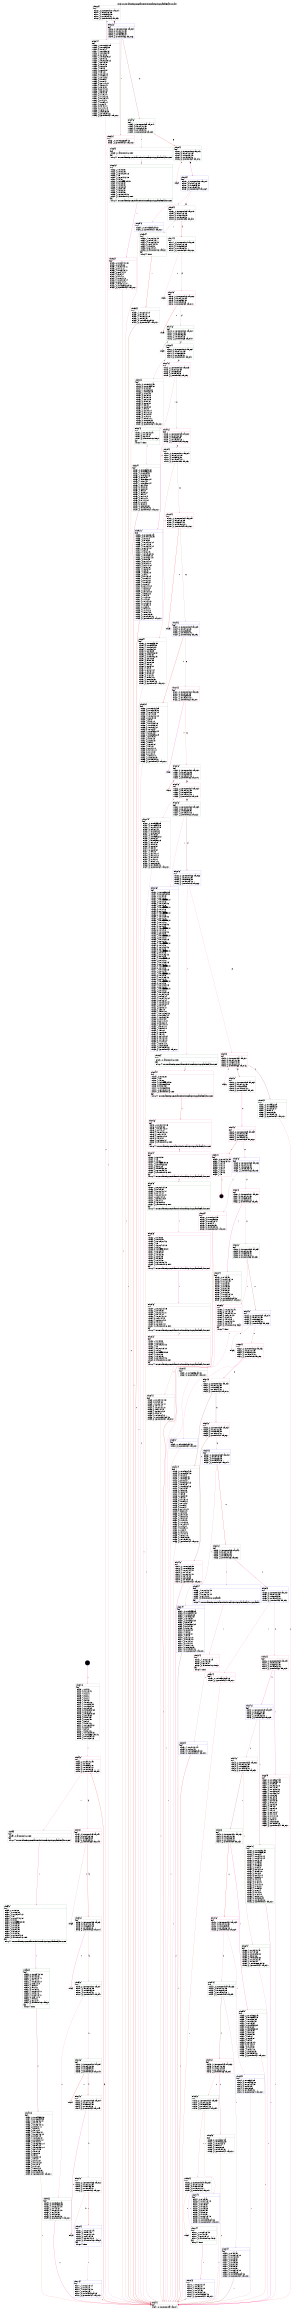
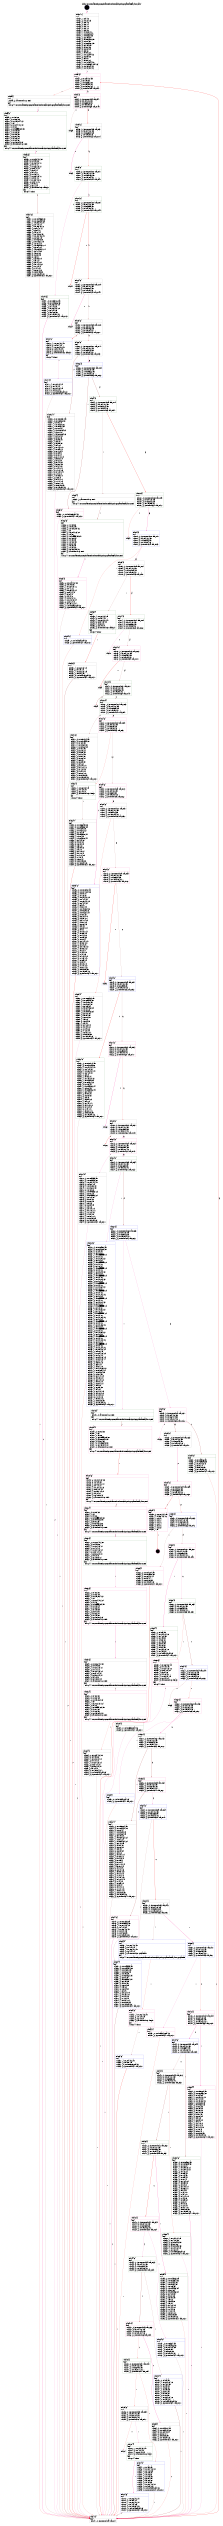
(78, 2213) -> (88, 337)
